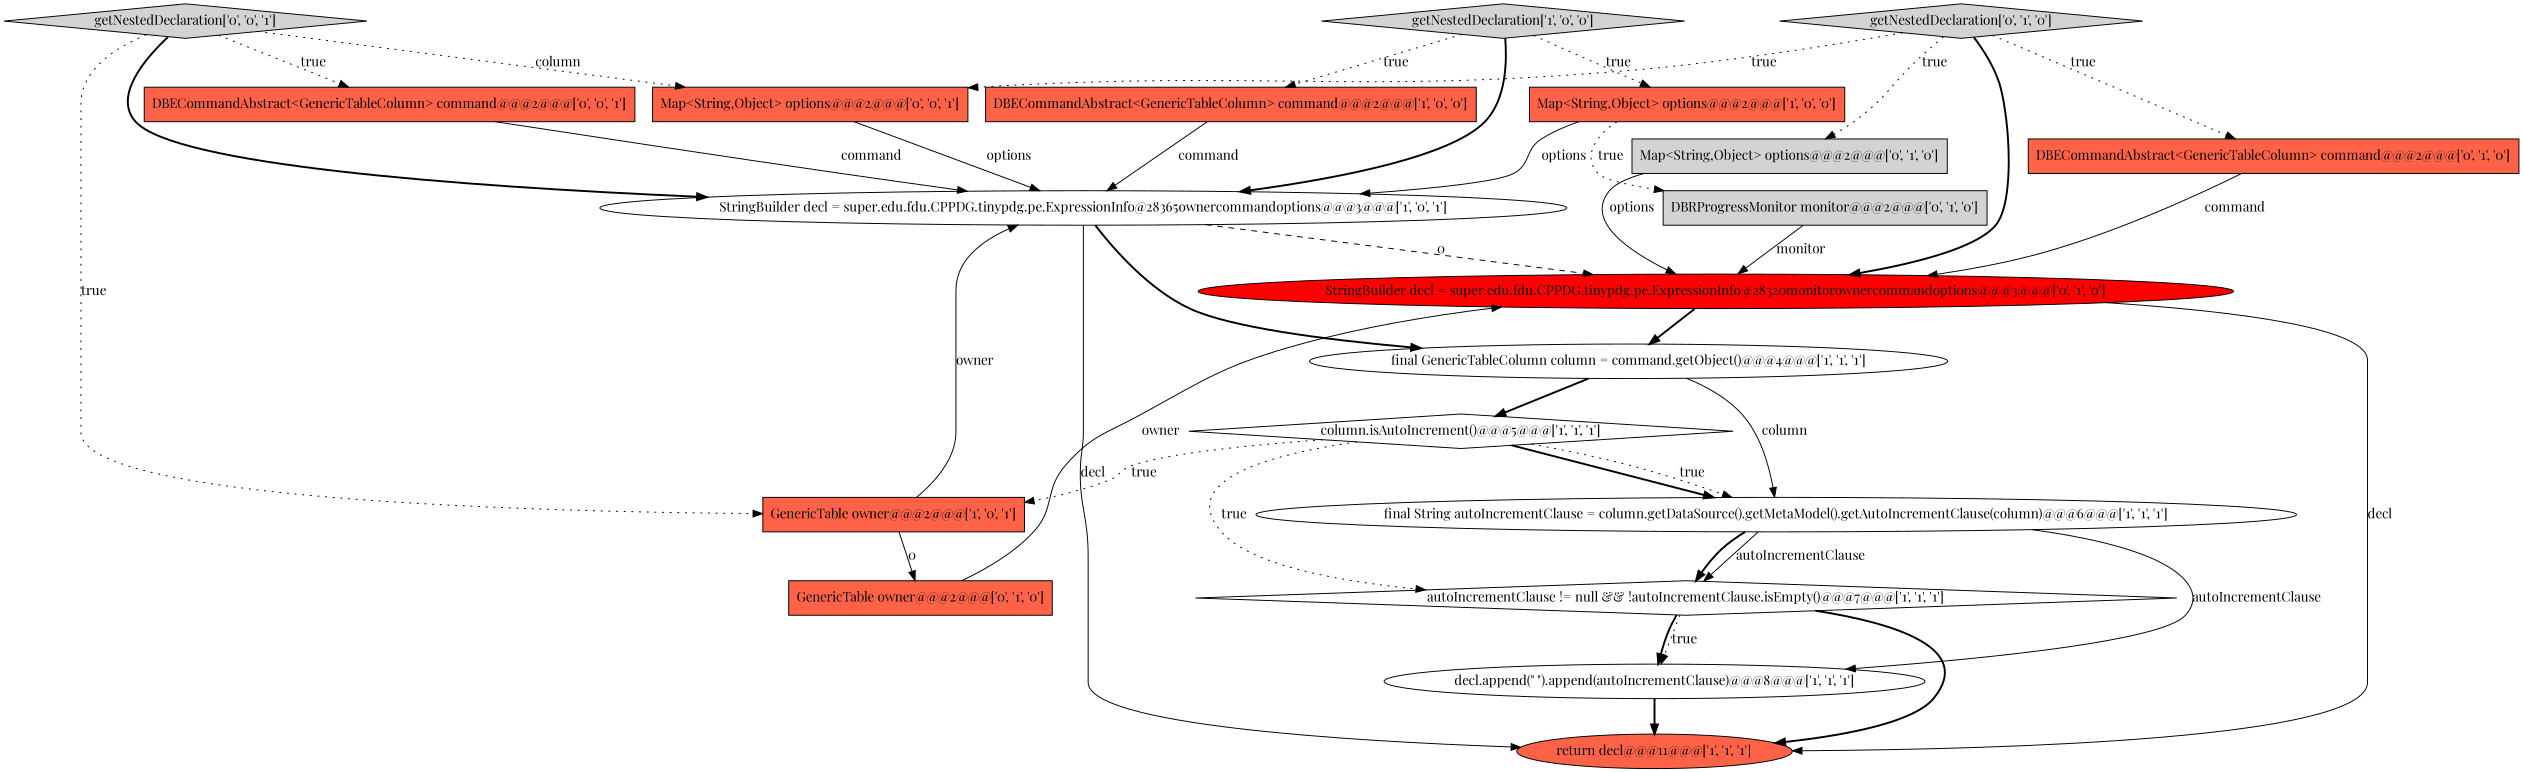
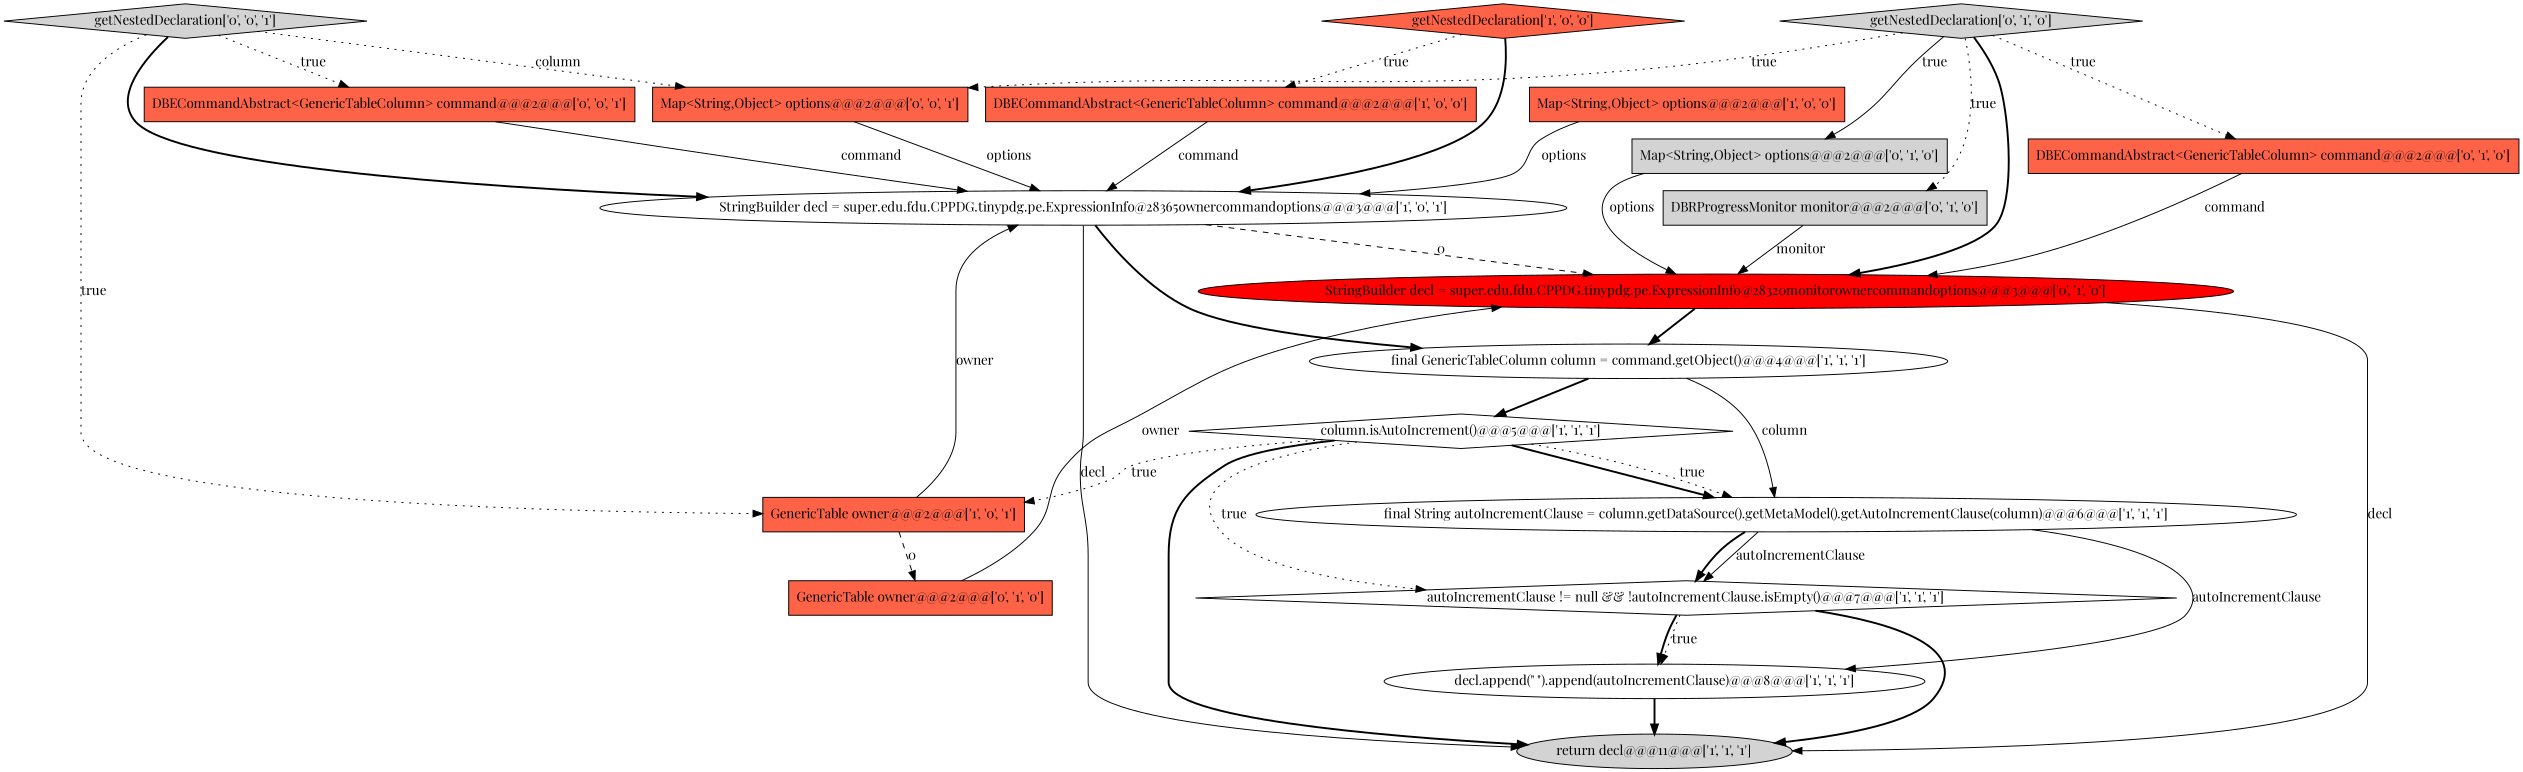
(1503, 21) -> (1503, 21)
(1587, 59) -> none
(1891, 88) -> (1891, 88)
(1597, 172) -> (1970, 117)
(906, 552) -> (906, 552)
none -> (1171, 685)
(1654, 751) -> (1654, 751)
